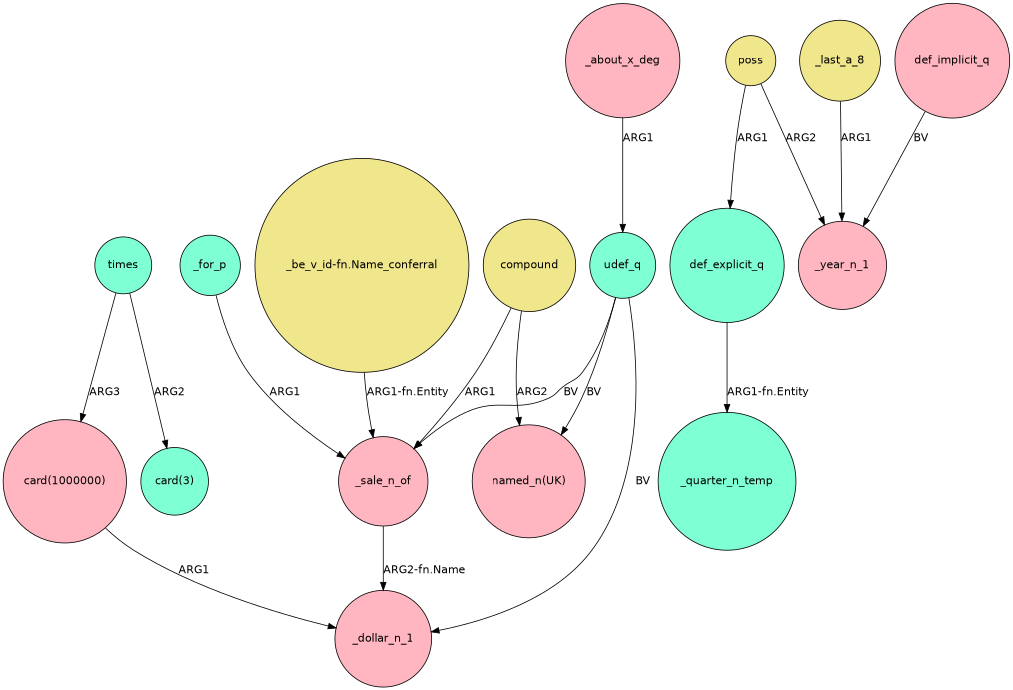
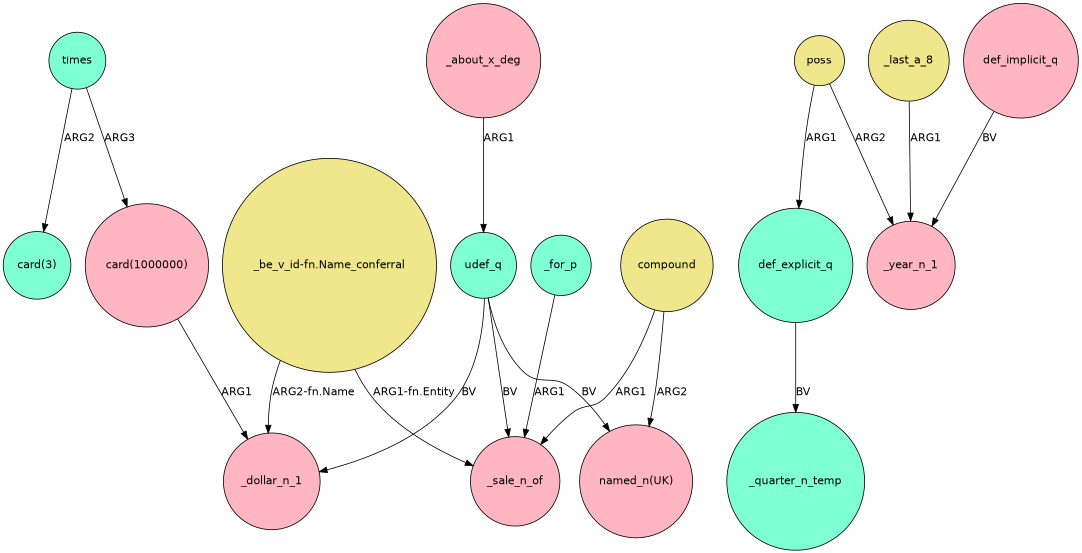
(768, 392) -> (803, 392)
(383, 554) -> (271, 392)
